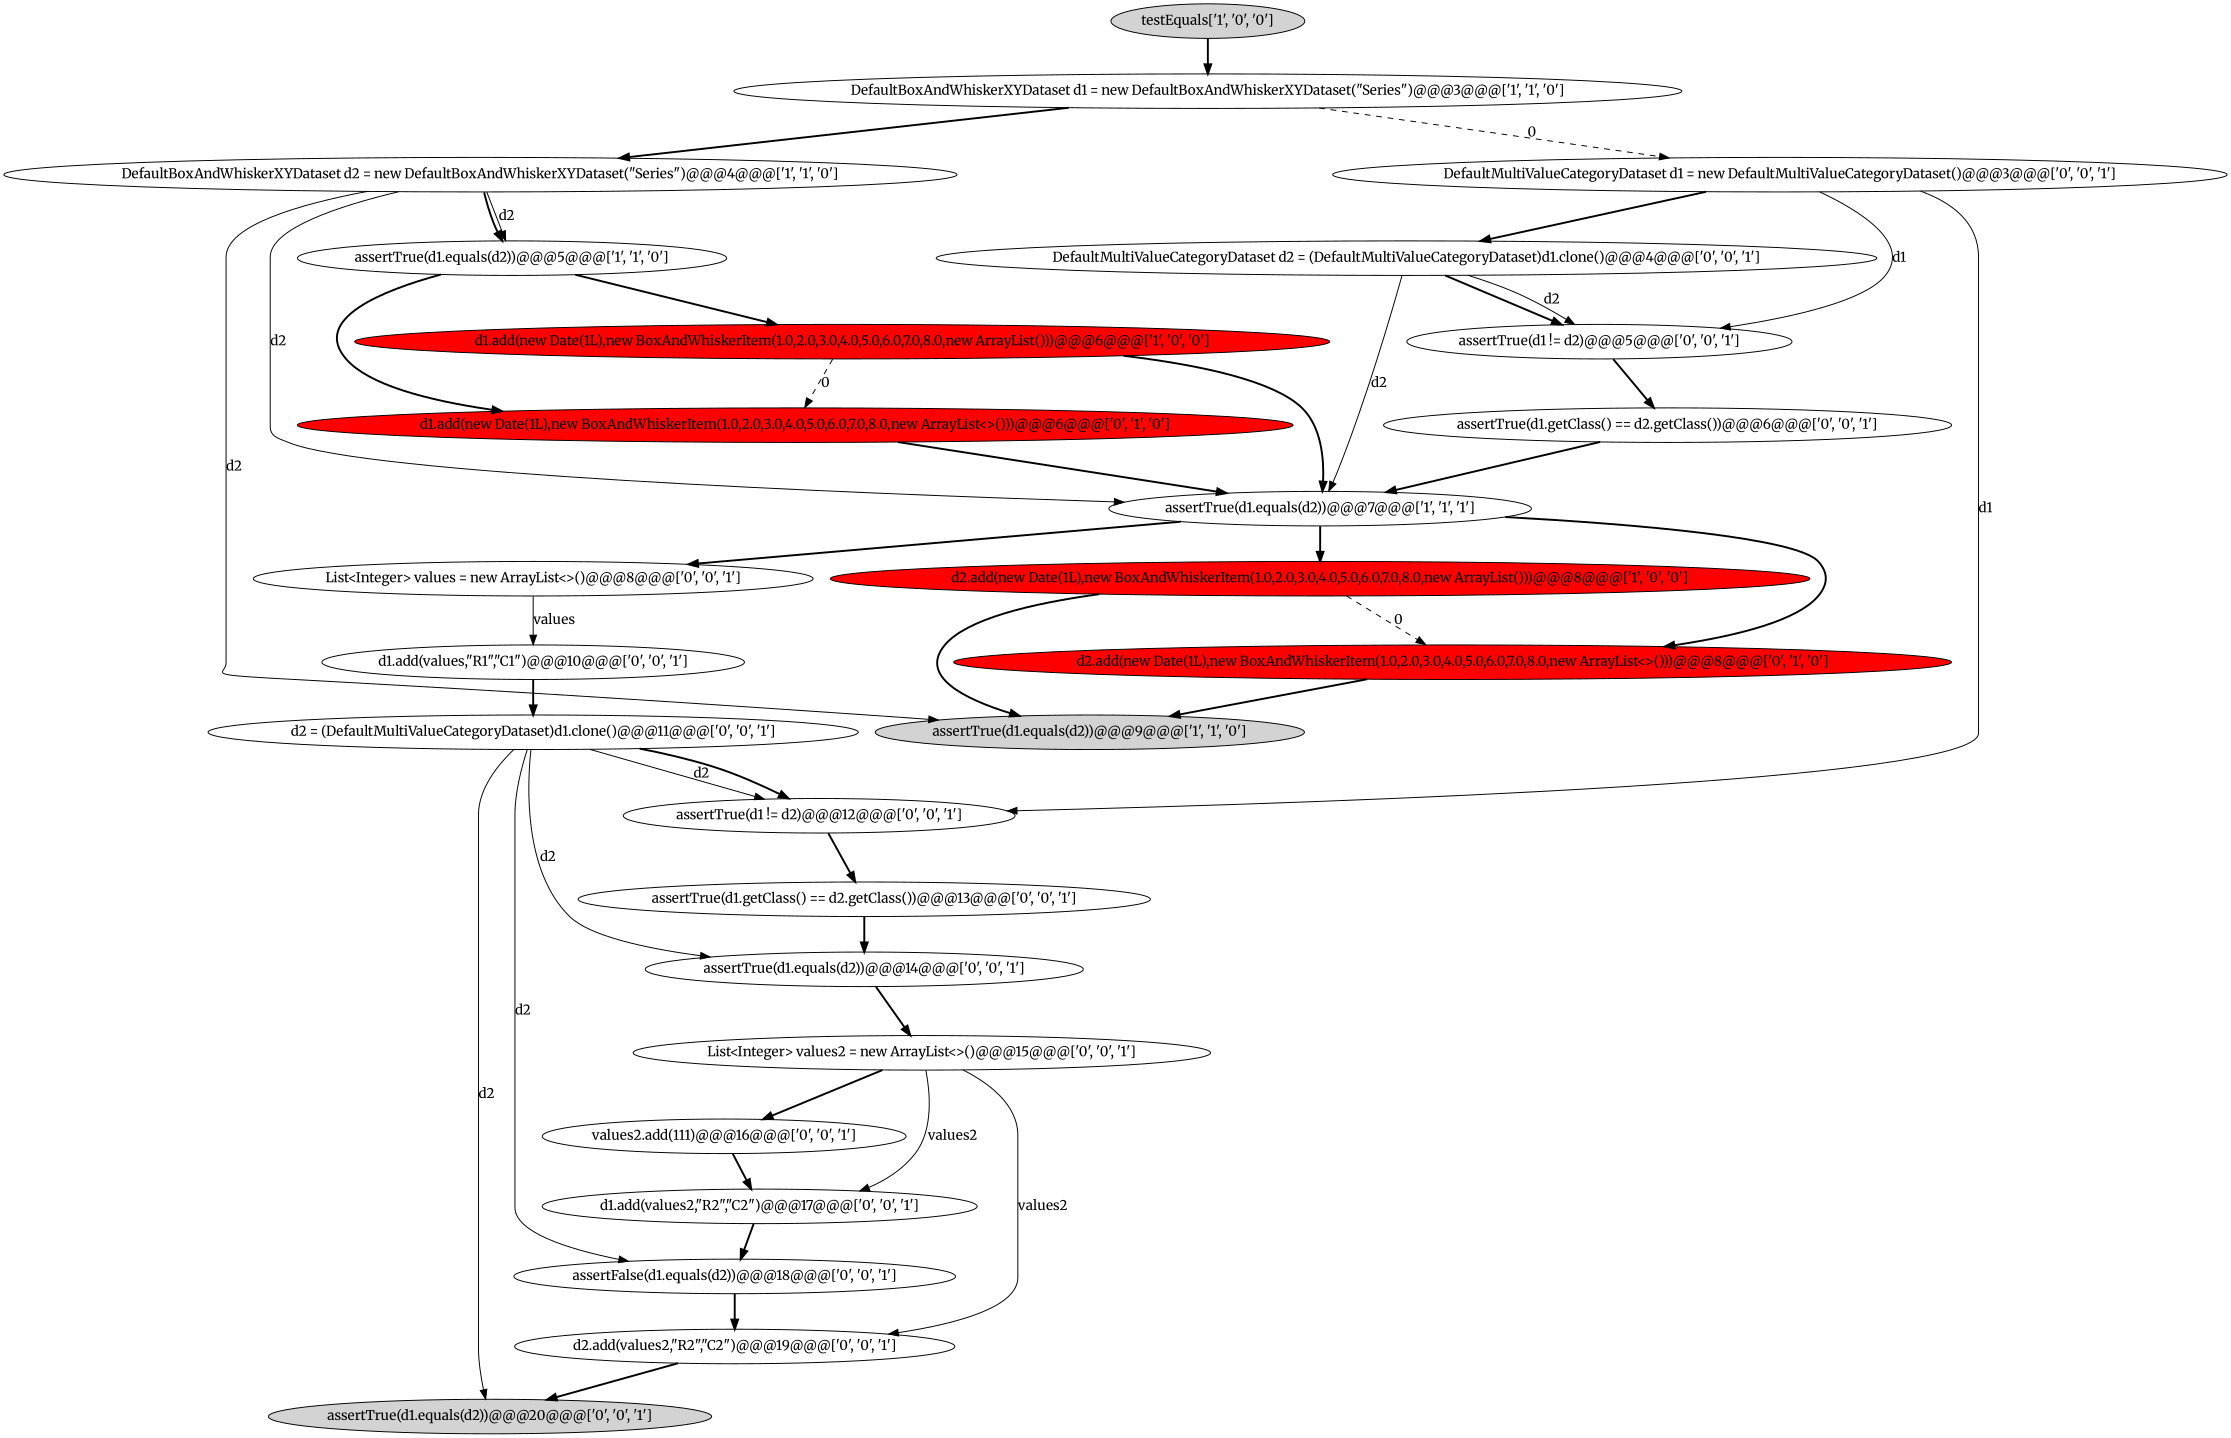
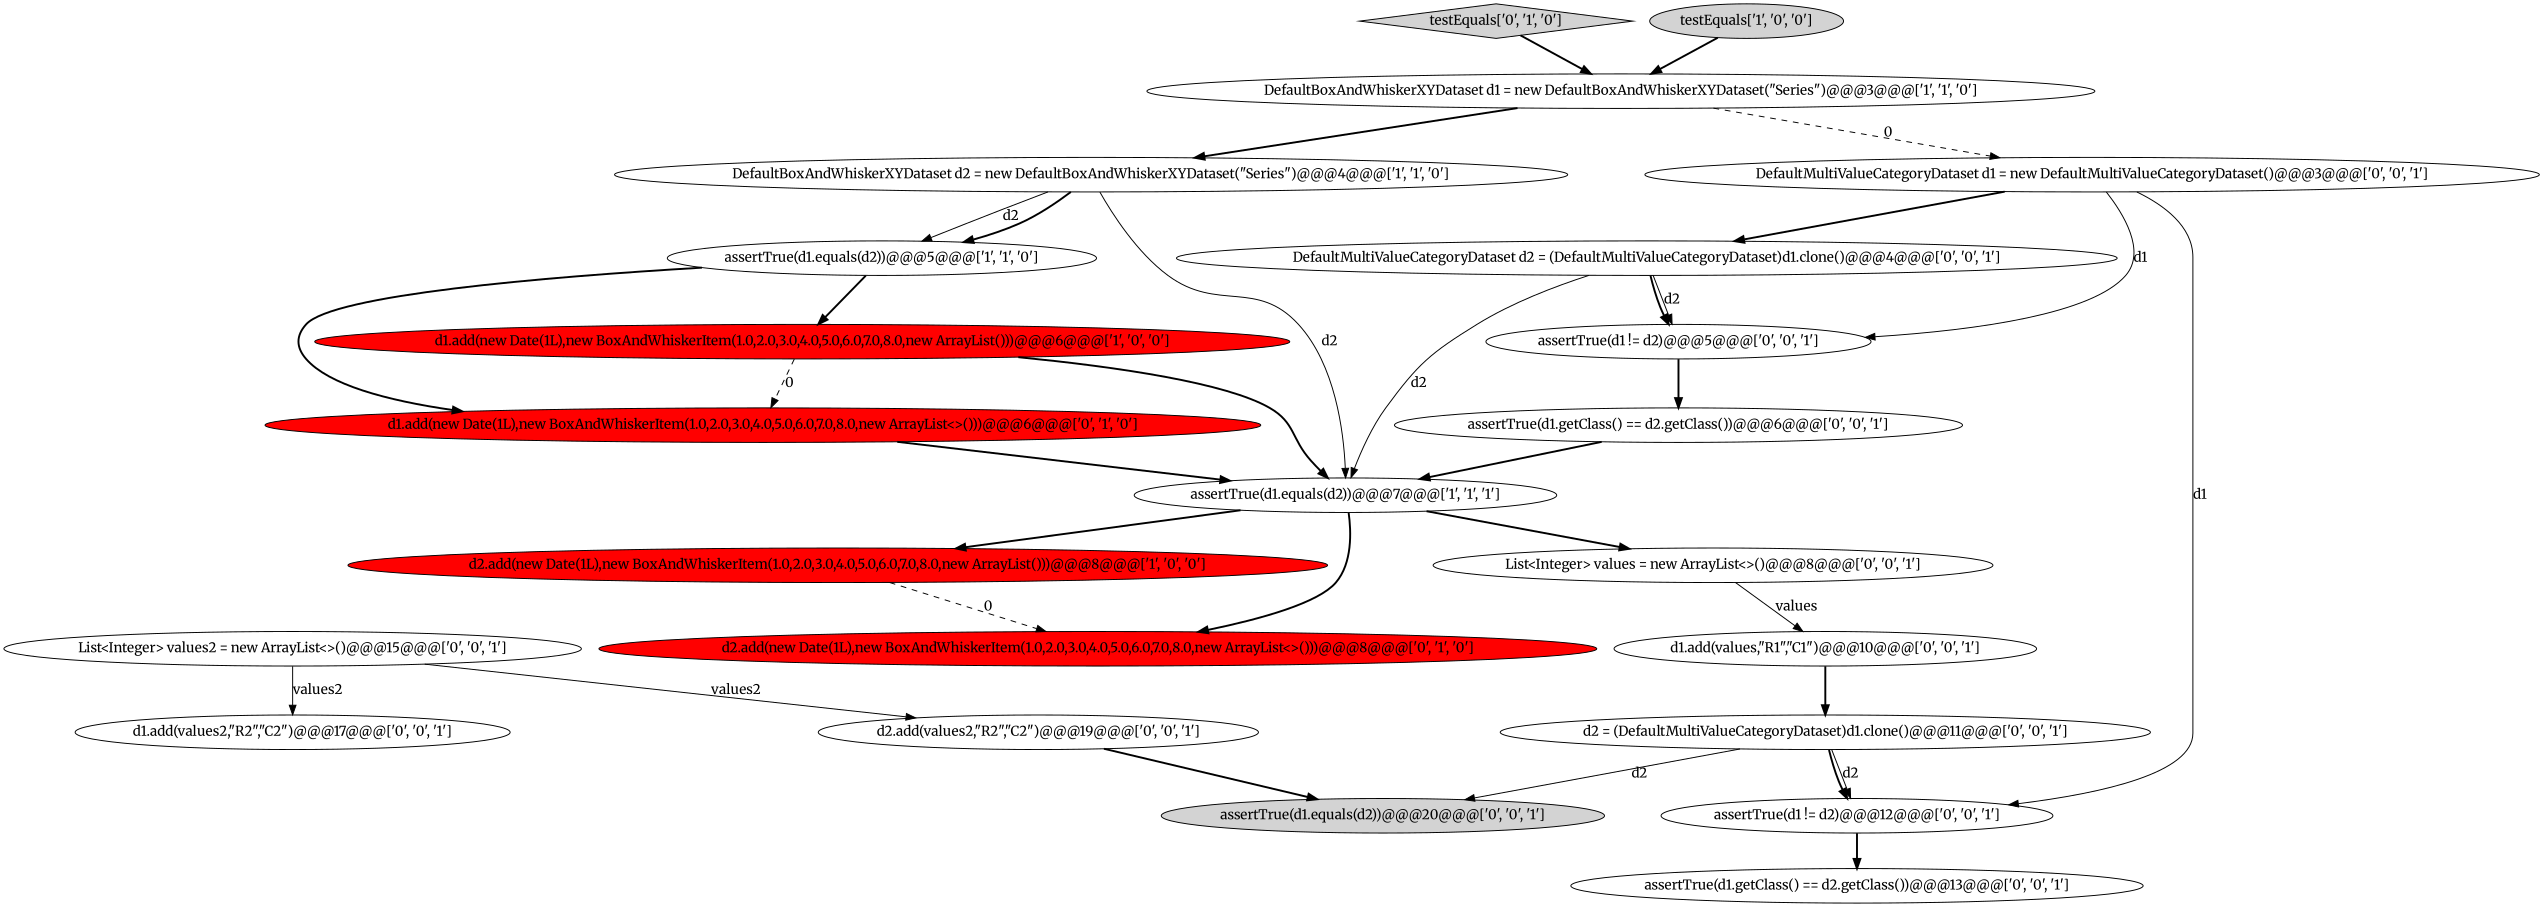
none -> (1496, 21)
(1090, 732) -> none
(864, 969) -> none
(724, 1136) -> none
(735, 1276) -> none
